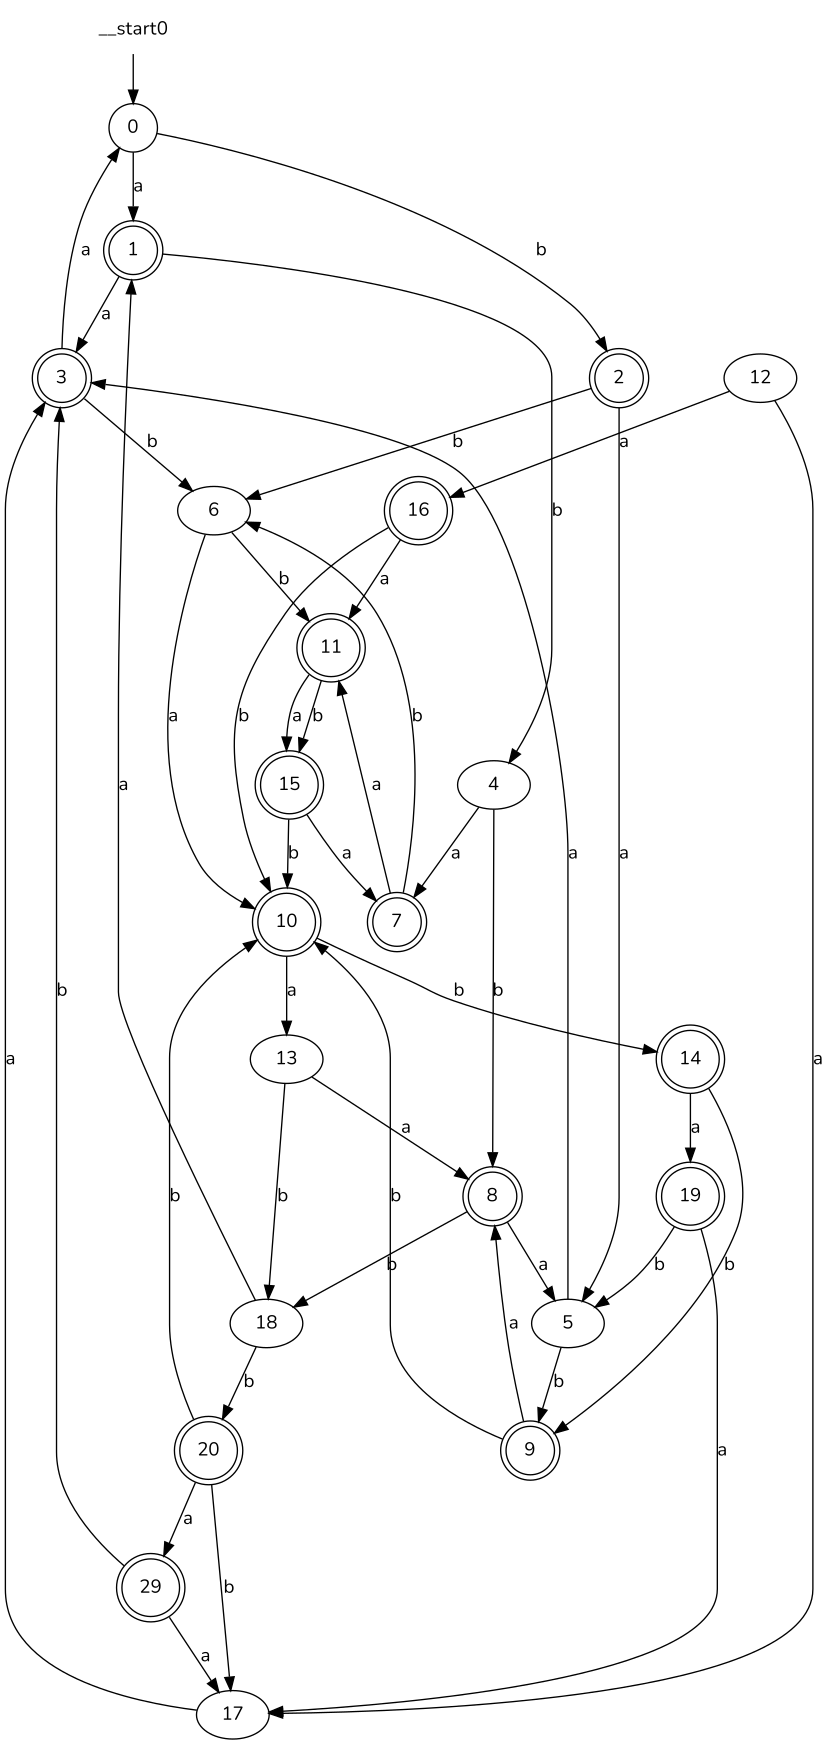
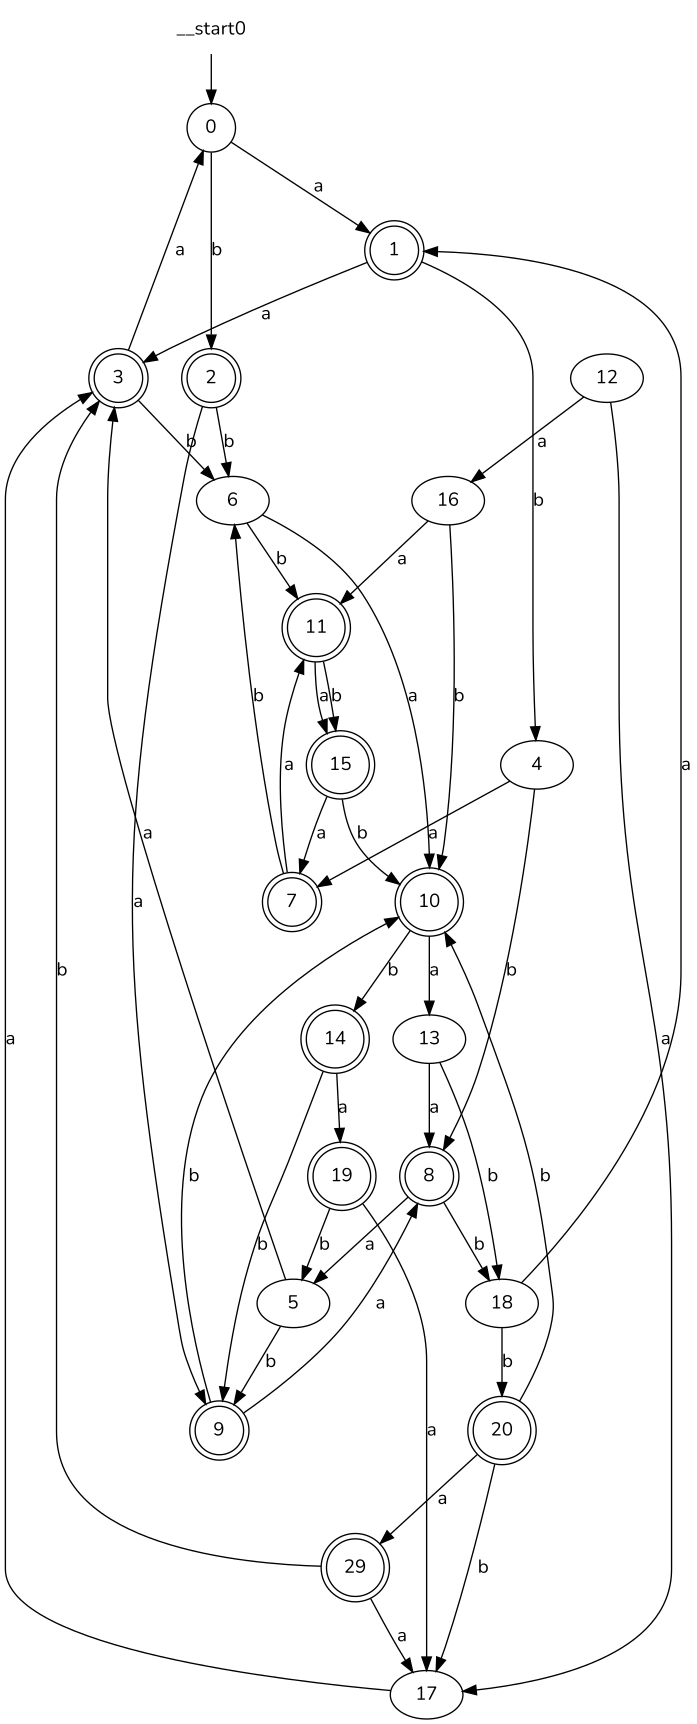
(419, 511) -> (448, 501)
(619, 852) -> (132, 900)
